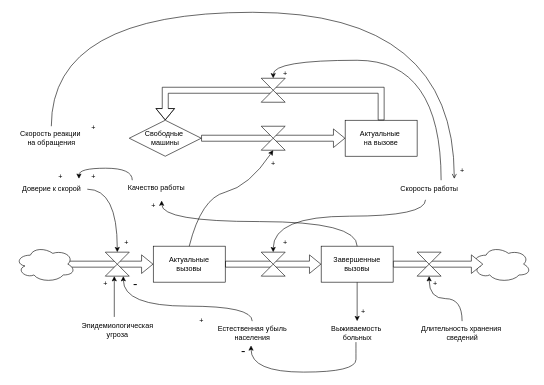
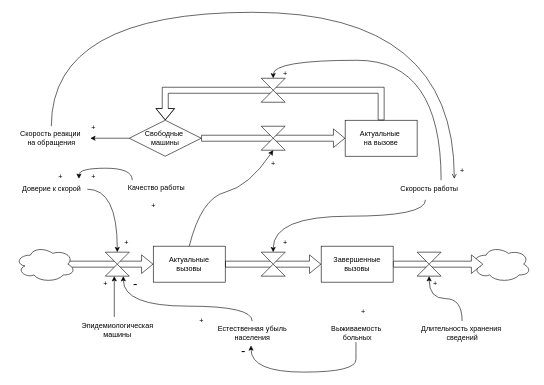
none -> (95, 138)
(189, 218) -> none
(357, 315) -> none
(118, 330) -> (118, 330)
